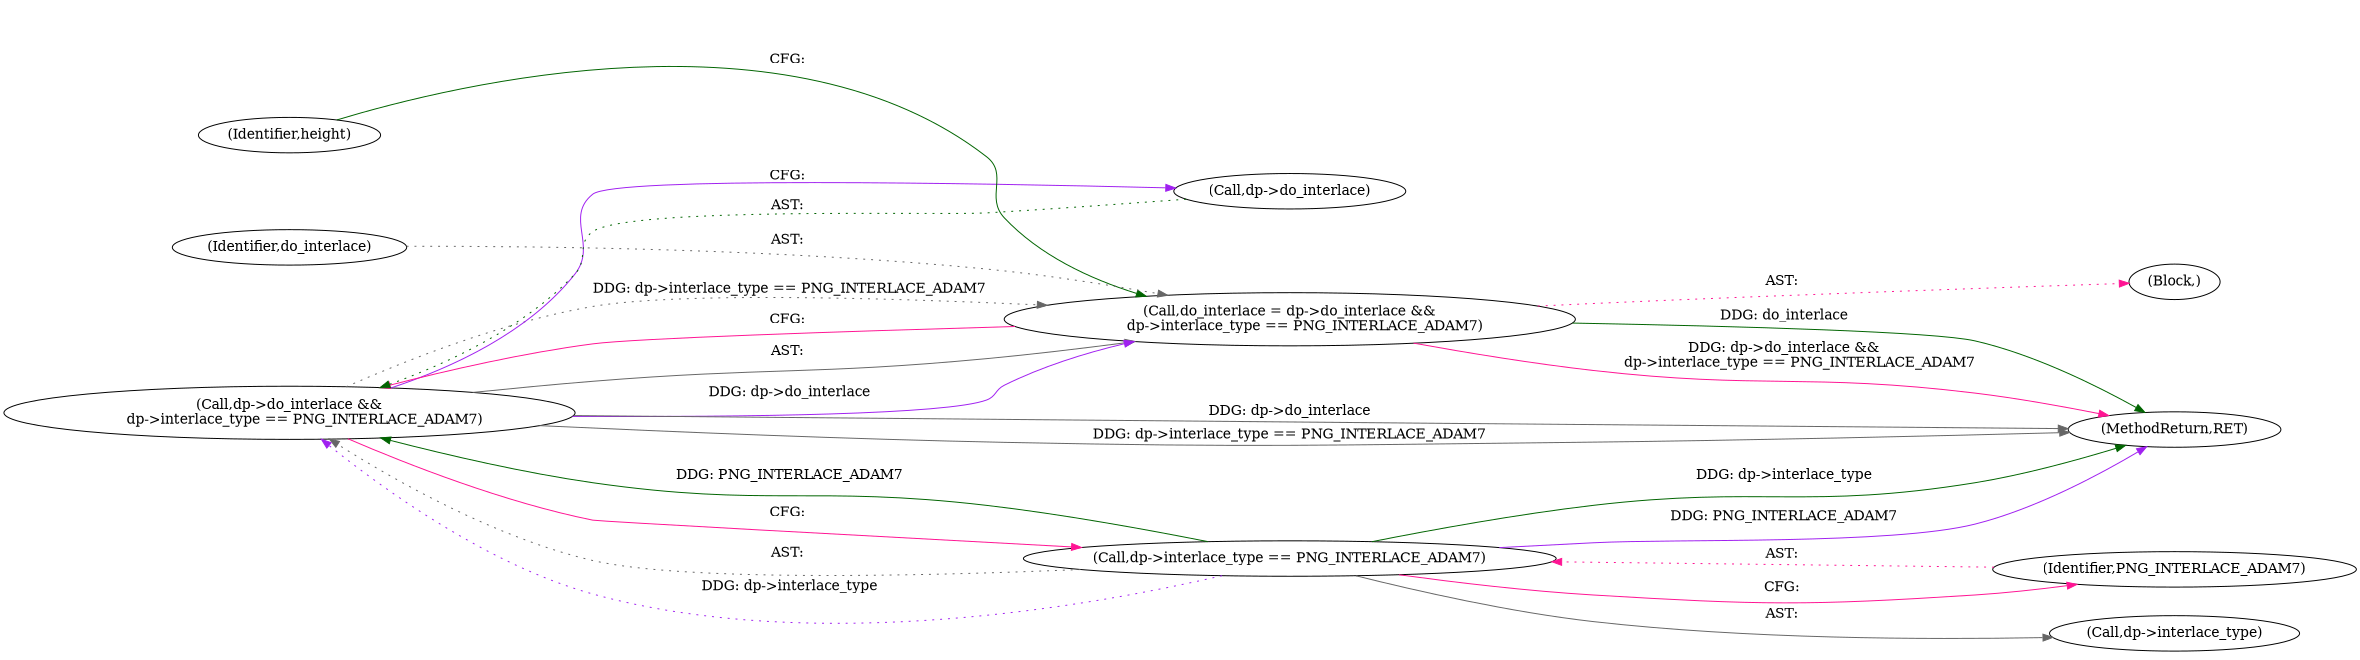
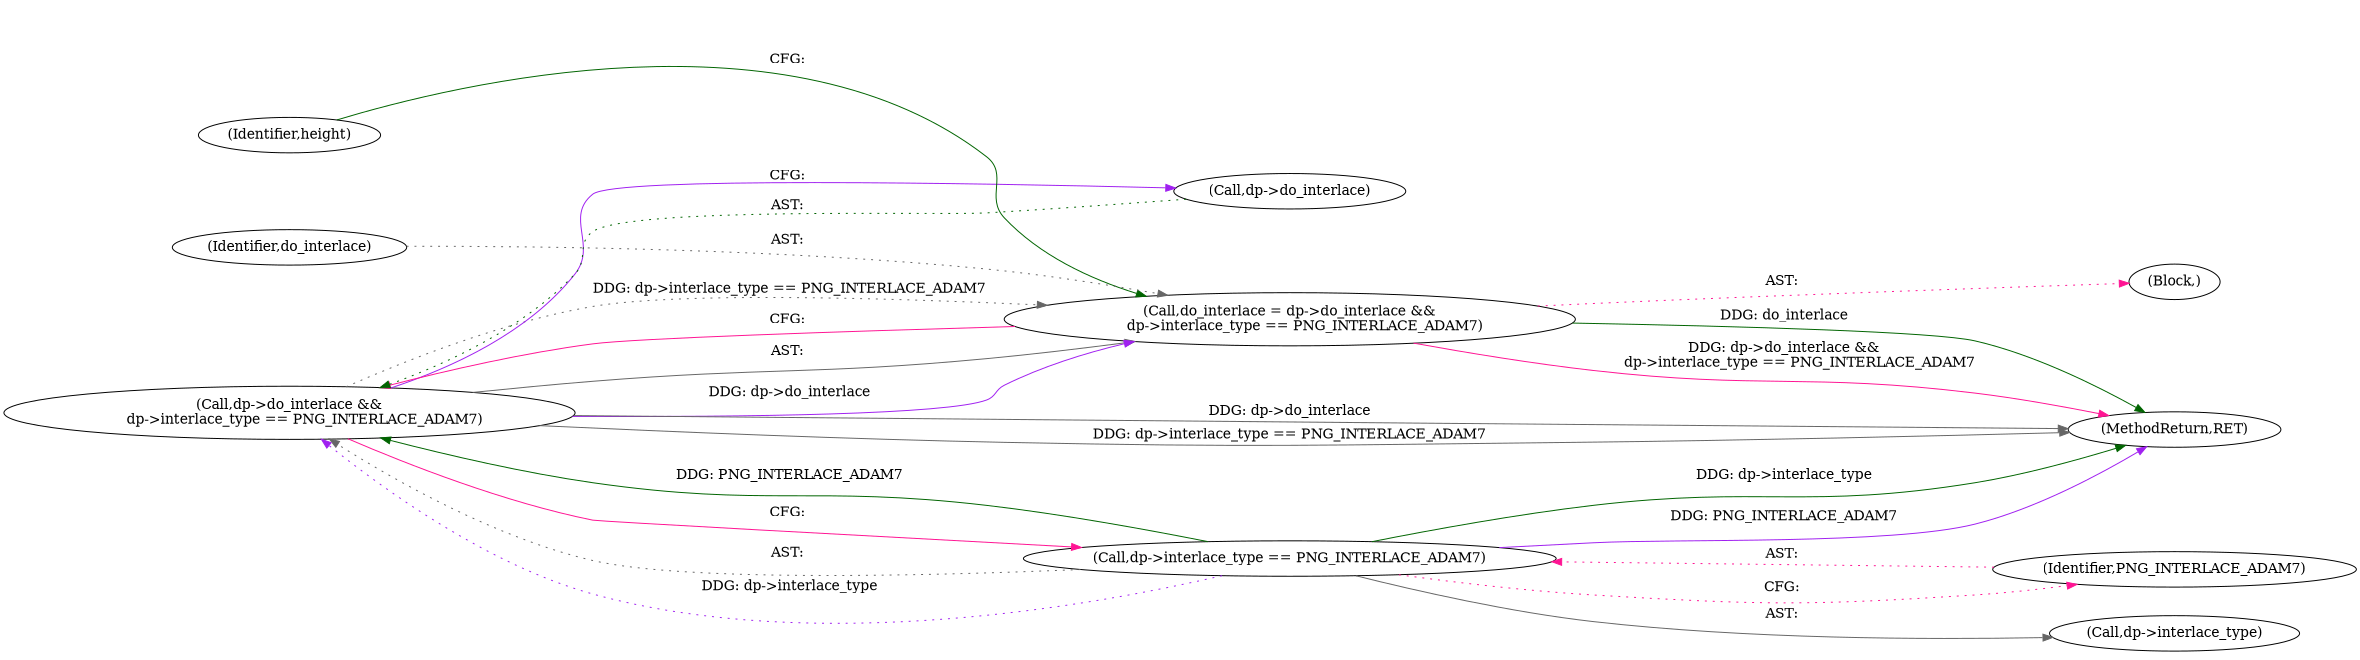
(1733, 602) -> (1733, 602)
